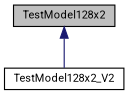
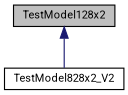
(64, 79) -> (64, 79)
